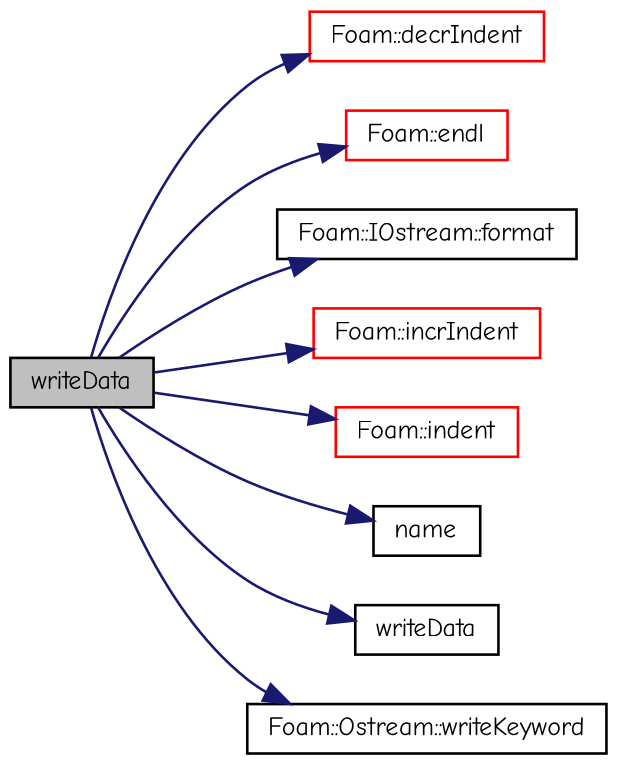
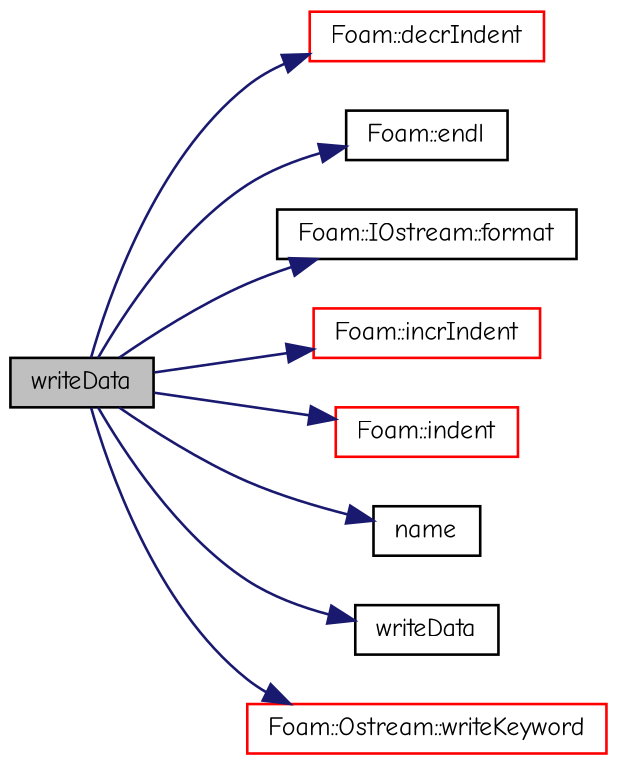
(427, 135) -> (427, 135)
(427, 729) -> (427, 729)
